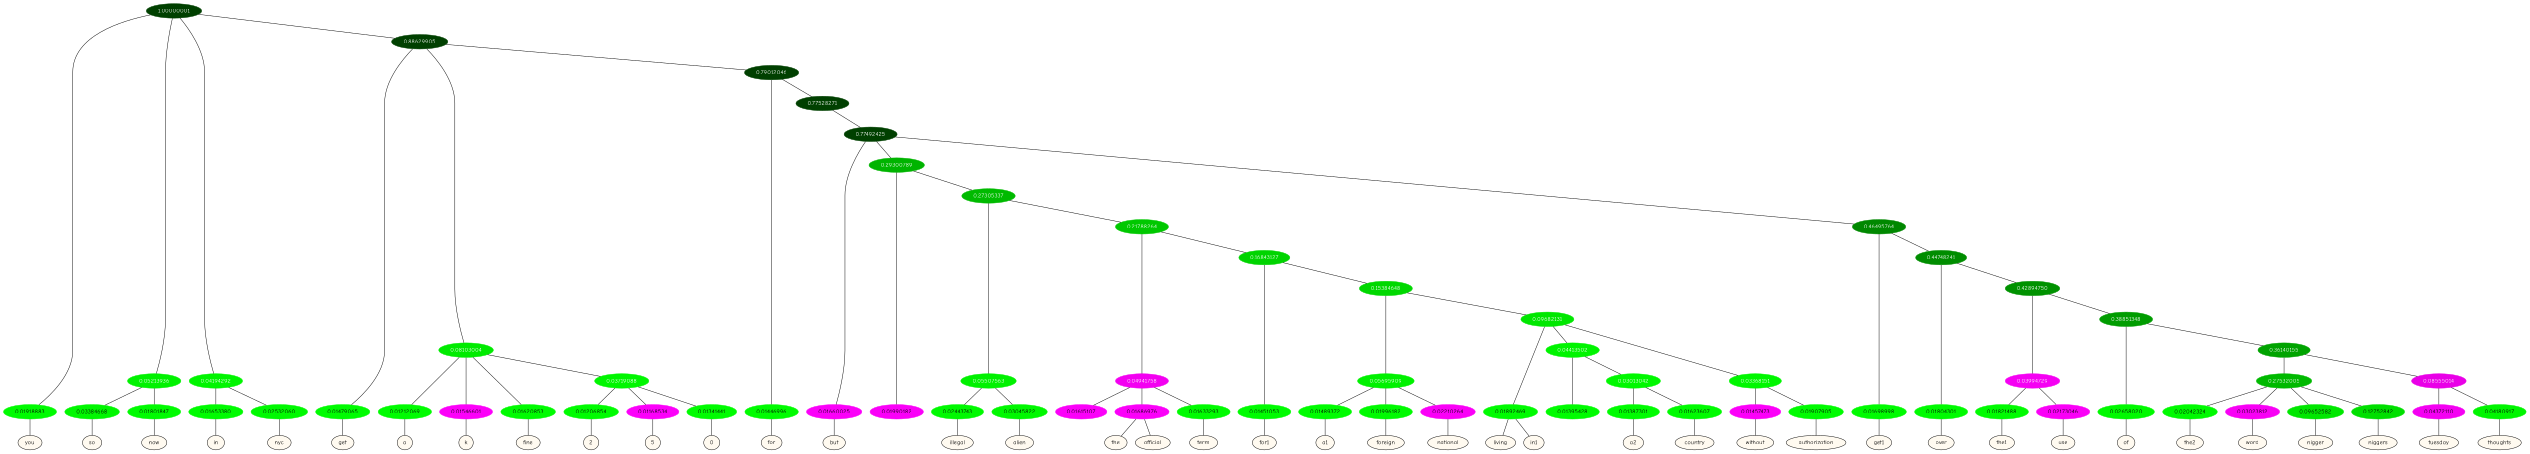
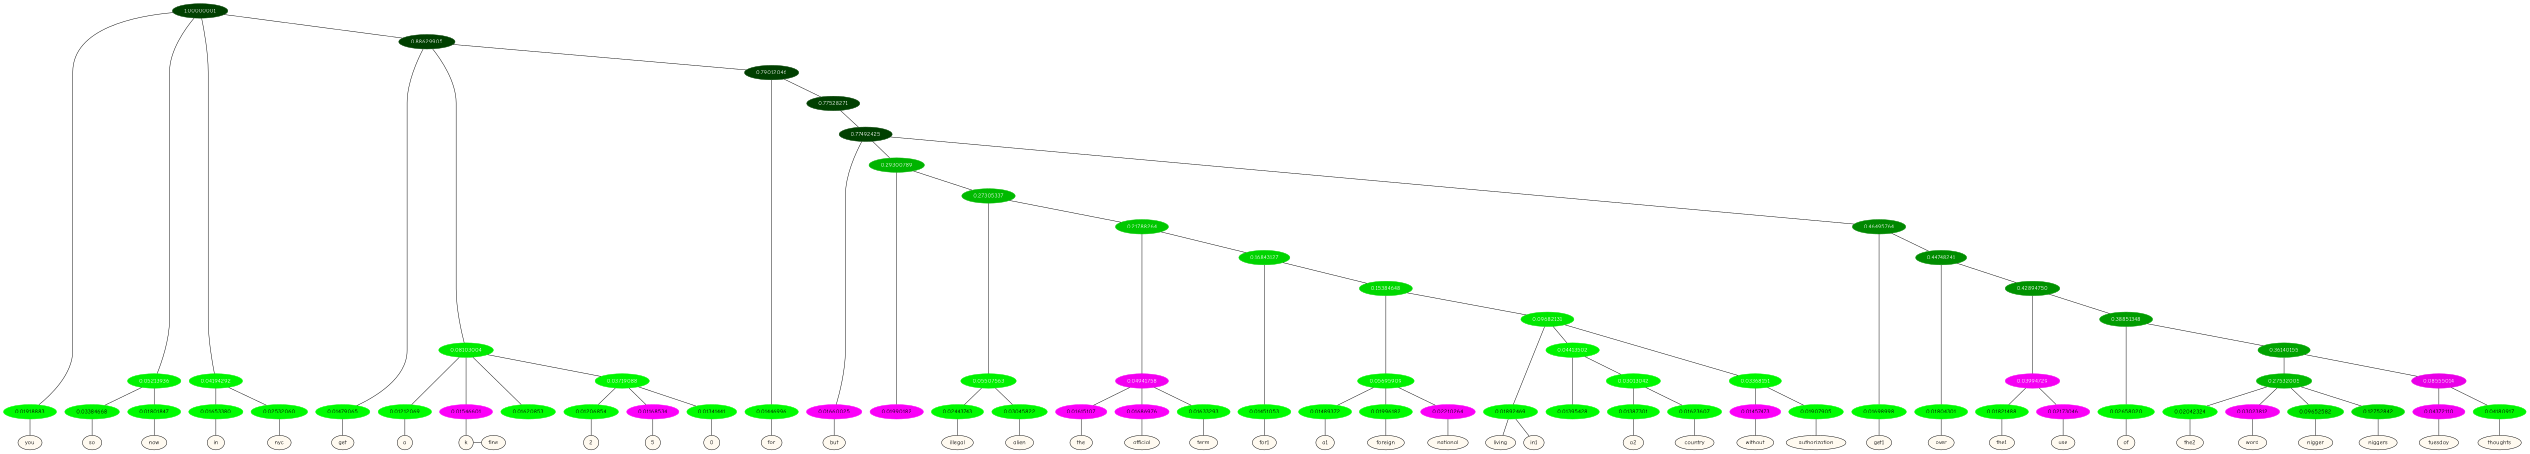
(528, 427) -> (477, 443)
(1129, 428) -> (1081, 427)
